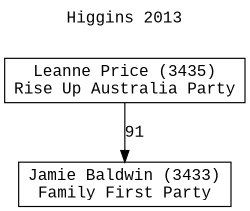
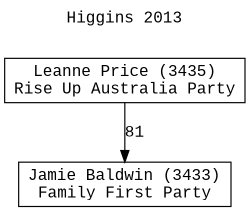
(135, 132) -> (135, 132)
